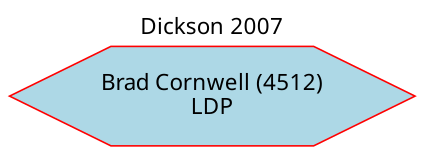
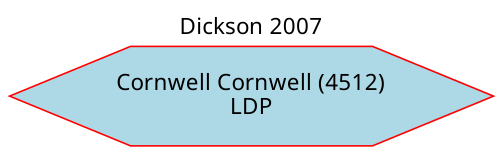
(212, 96) -> (251, 96)
